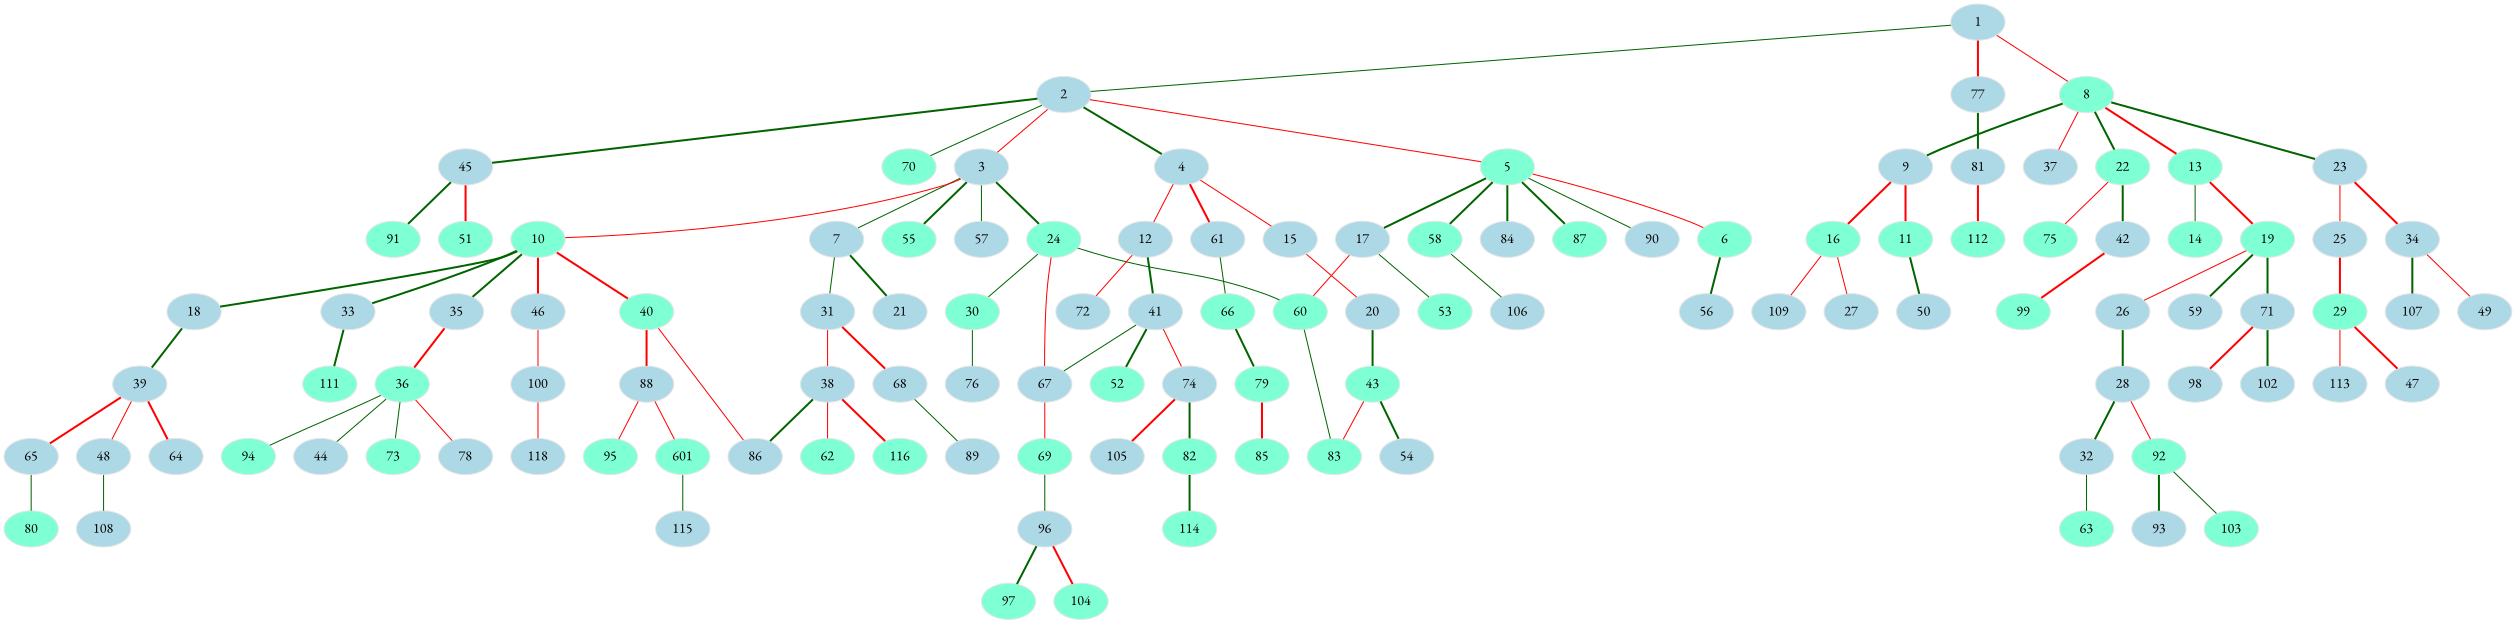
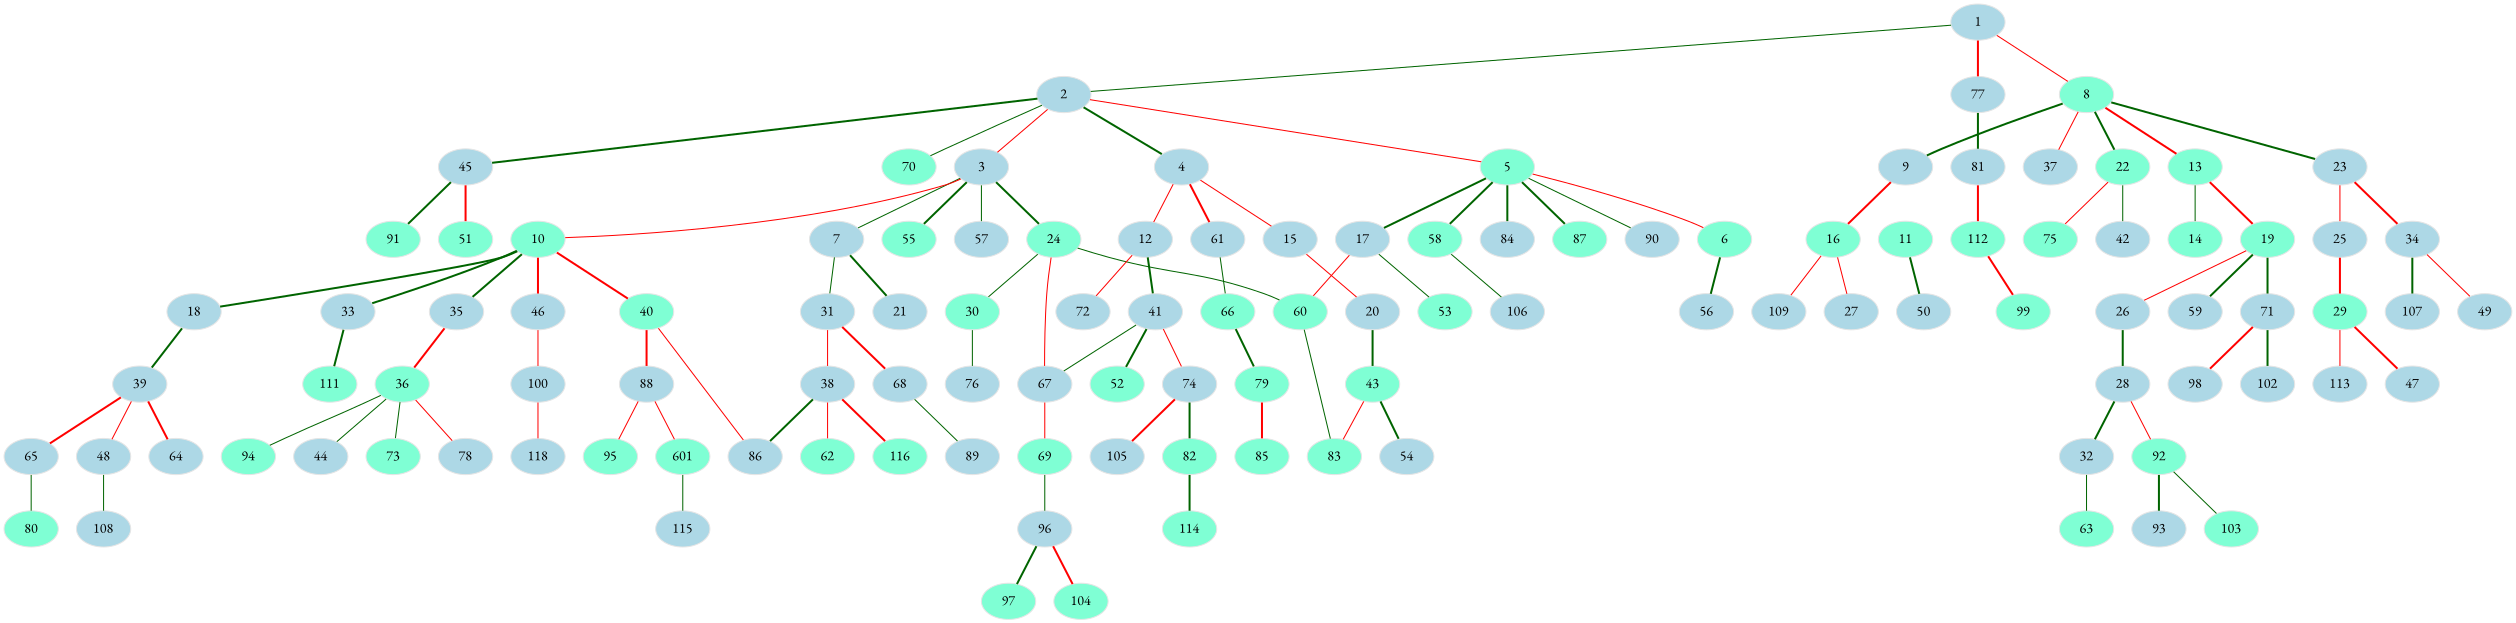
(1906, 203) -> none
(2123, 203) -> (2123, 203)
(2073, 276) -> (2001, 276)
